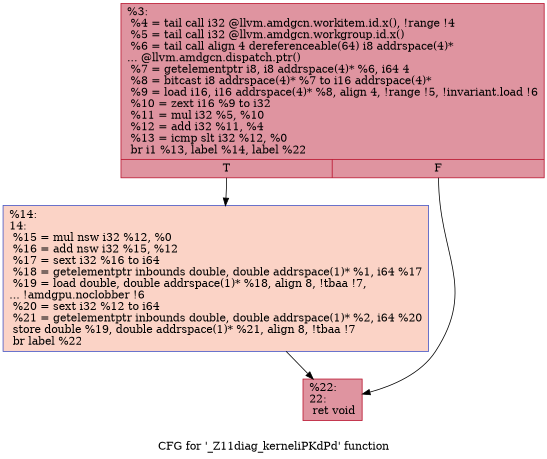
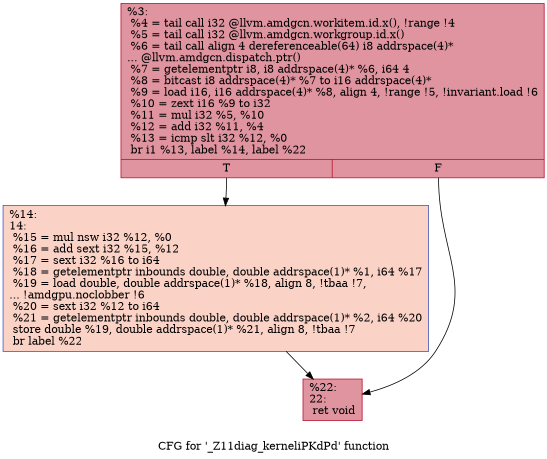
(94, 249) -> (94, 249)
